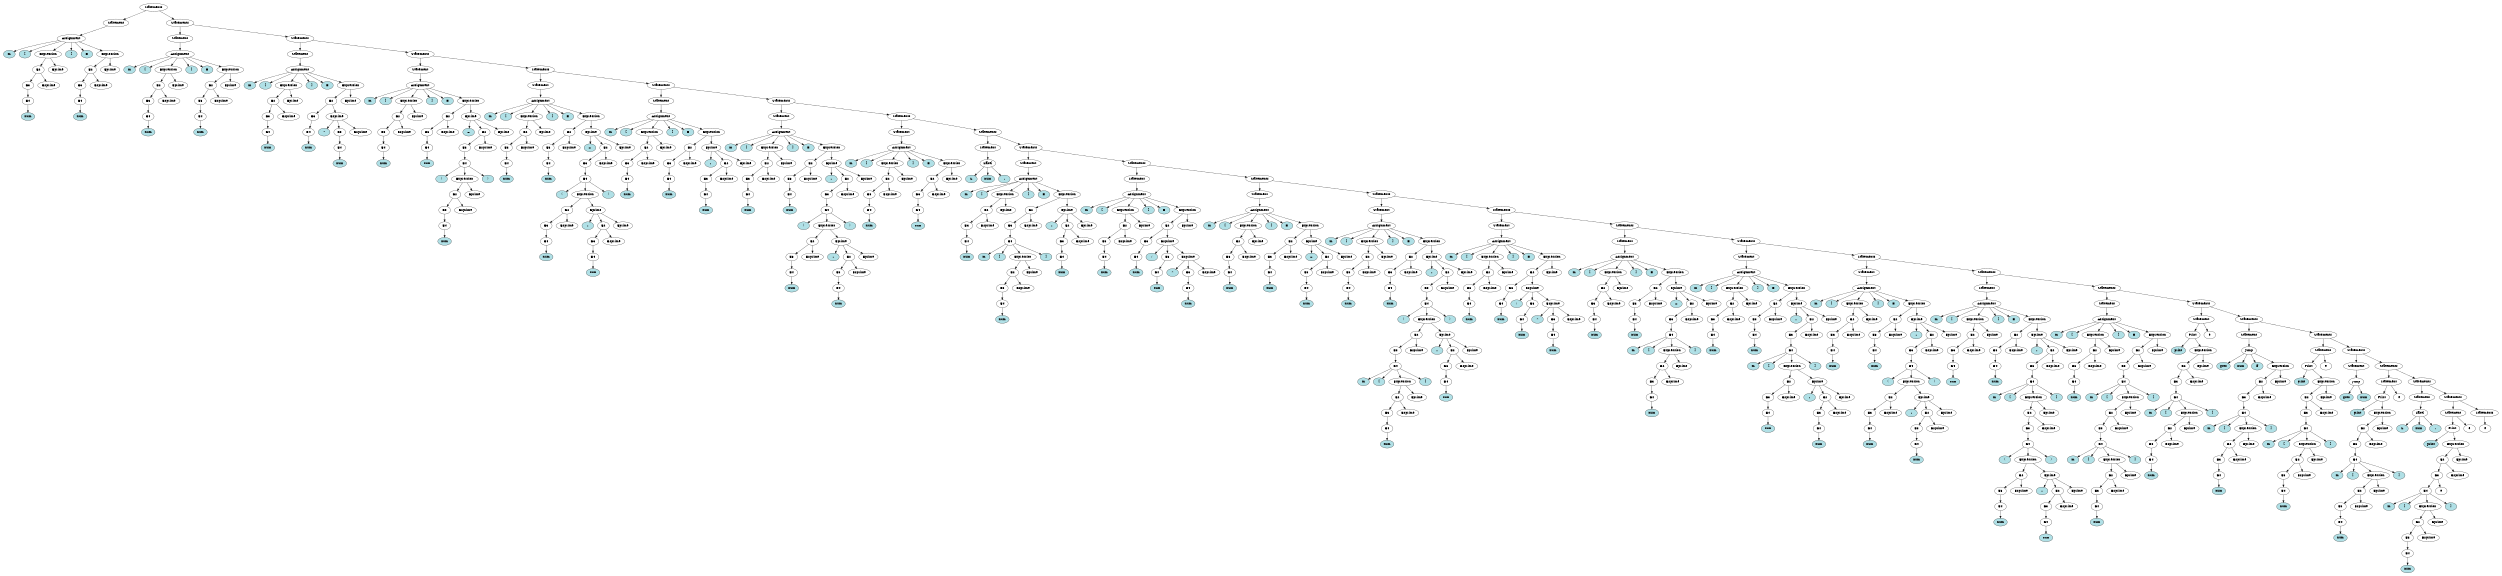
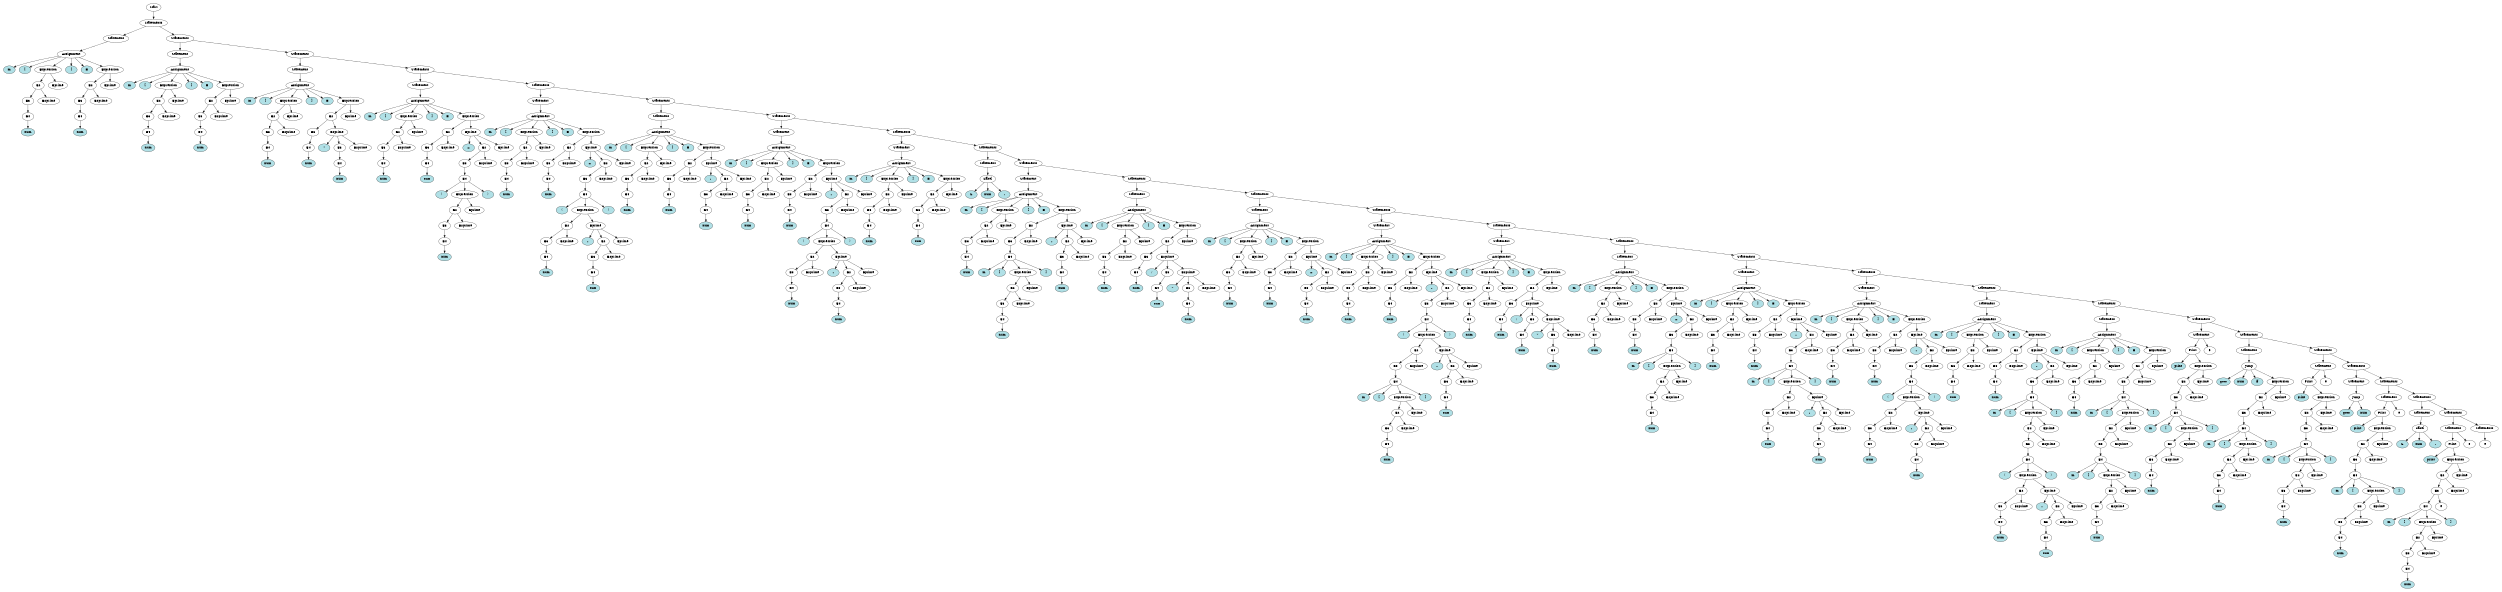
none -> (154, 7)
